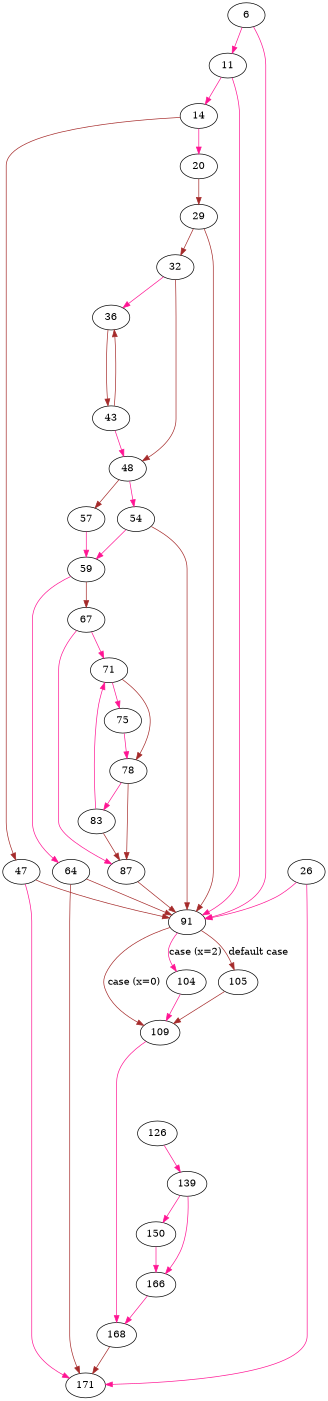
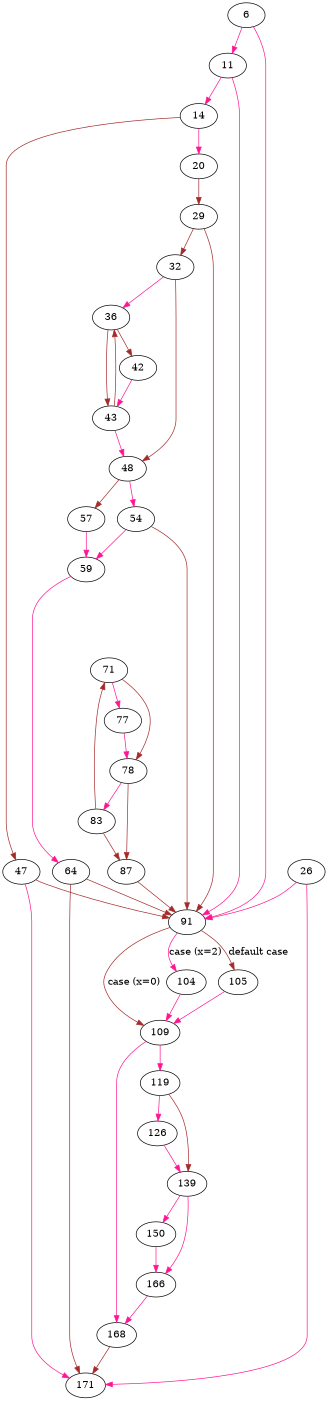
none -> (138, 368)
(86, 620) -> none
(123, 721) -> (123, 721)
(95, 749) -> (95, 749)
(202, 1006) -> (202, 1006)
none -> (160, 1083)
